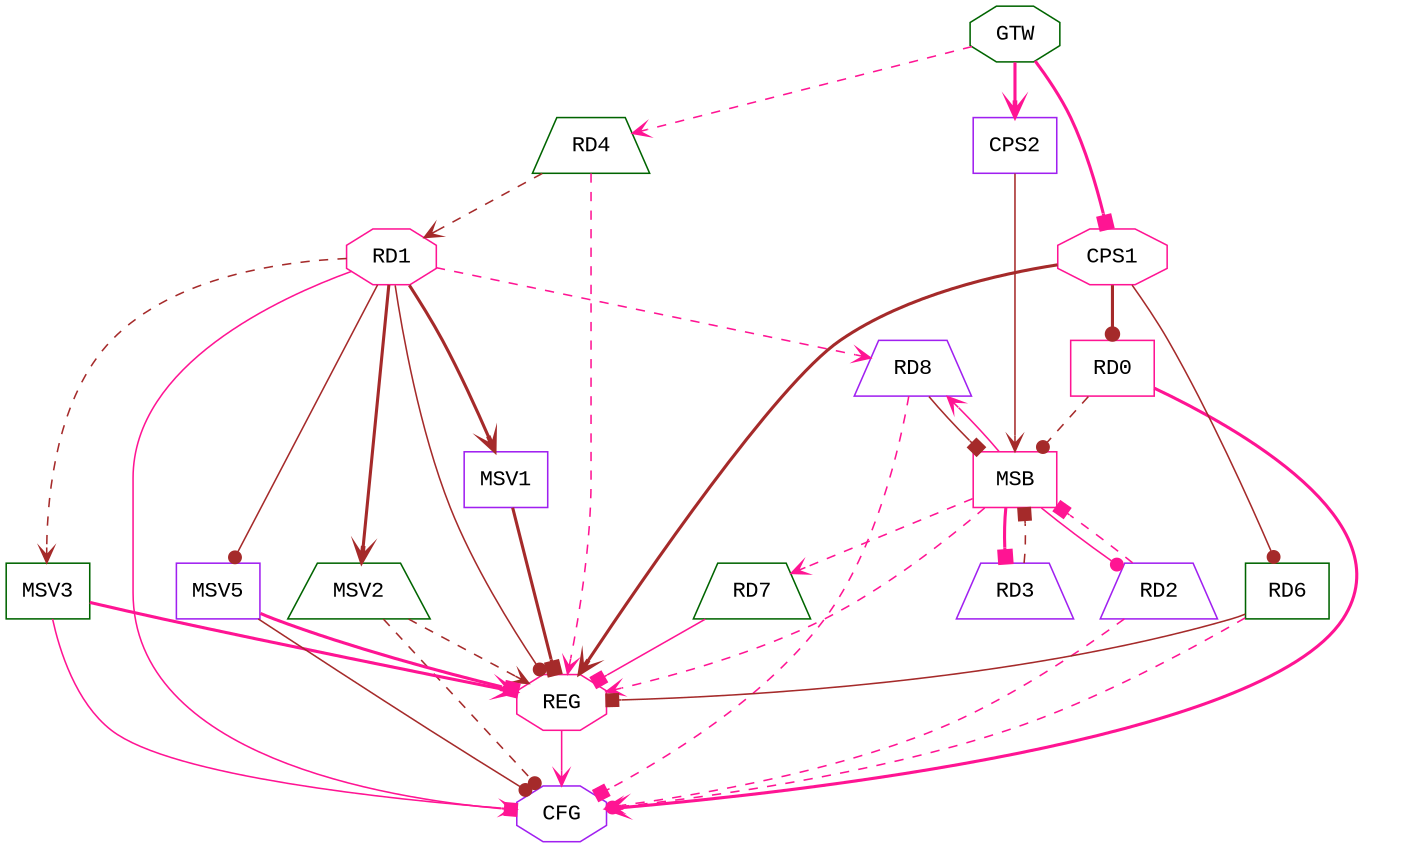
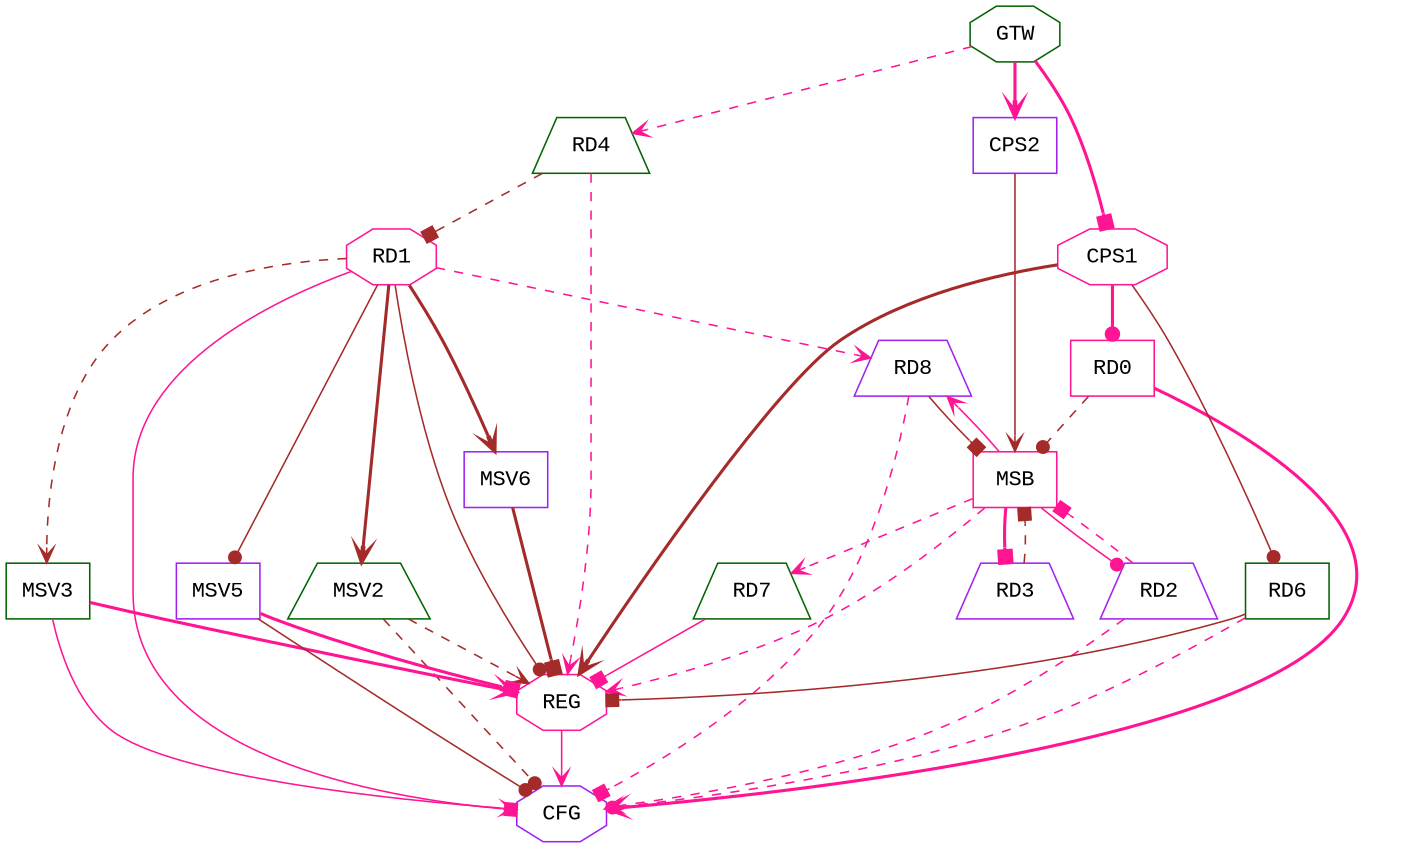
(490, 202) -> (490, 202)
(1112, 306) -> (1112, 306)
(506, 480) -> (506, 480)
